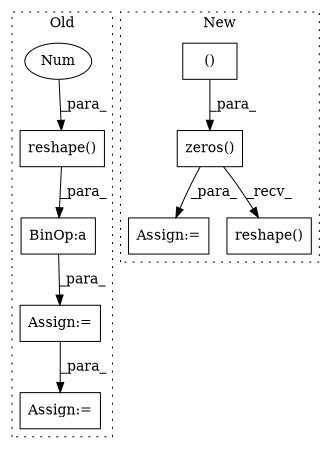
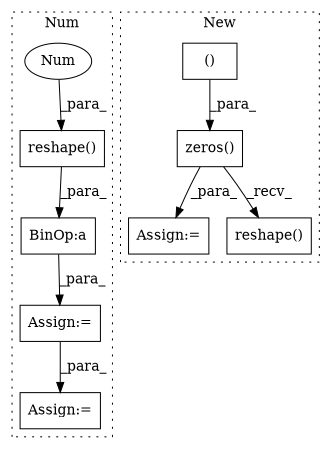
(62, 24) -> (62, 24)
